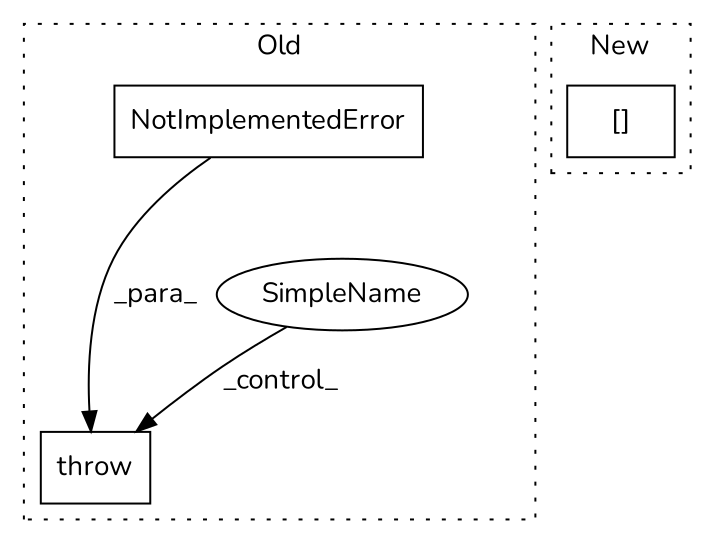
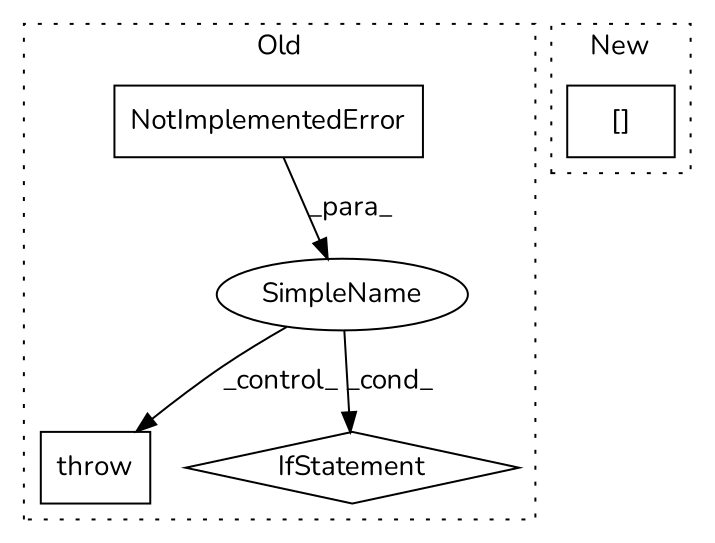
(111, 265) -> (302, 199)
none -> (352, 468)
